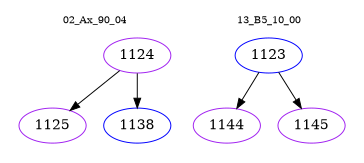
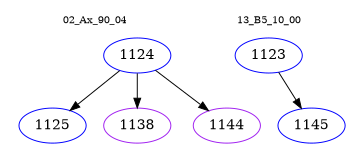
(137, 55) -> (137, 55)
(251, 86) -> (172, 83)
(53, 126) -> (53, 126)
(137, 126) -> (137, 126)
(312, 126) -> (312, 126)
